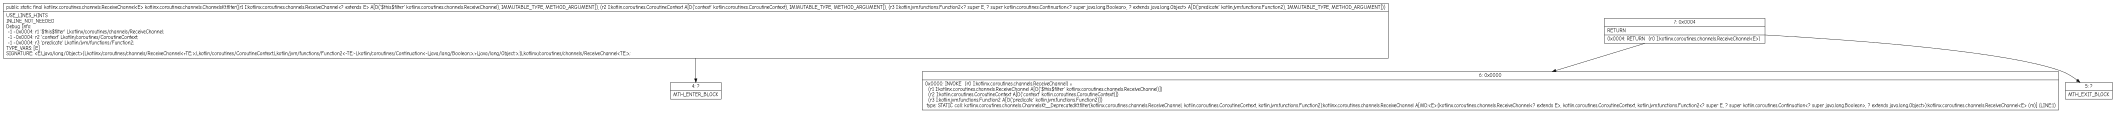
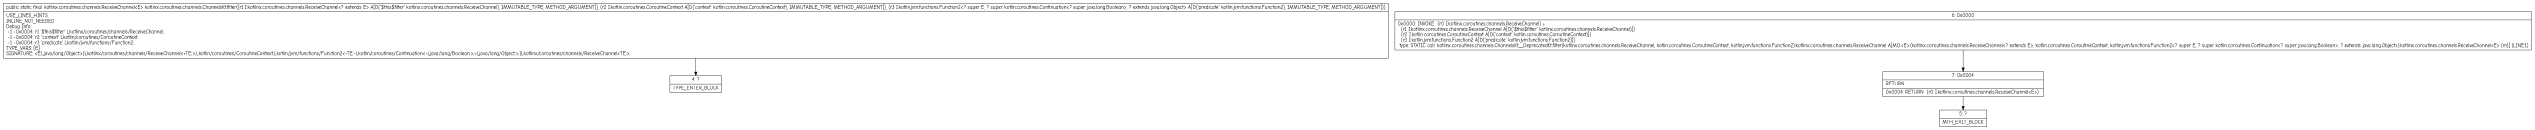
(1600, 57) -> (1963, 59)
(696, 95) -> (696, 88)
